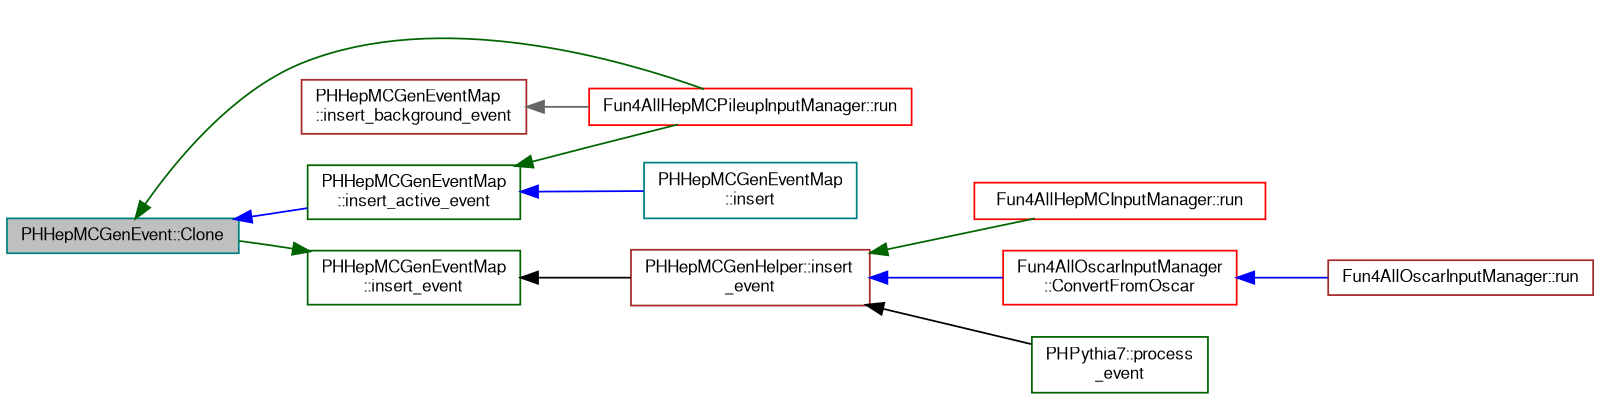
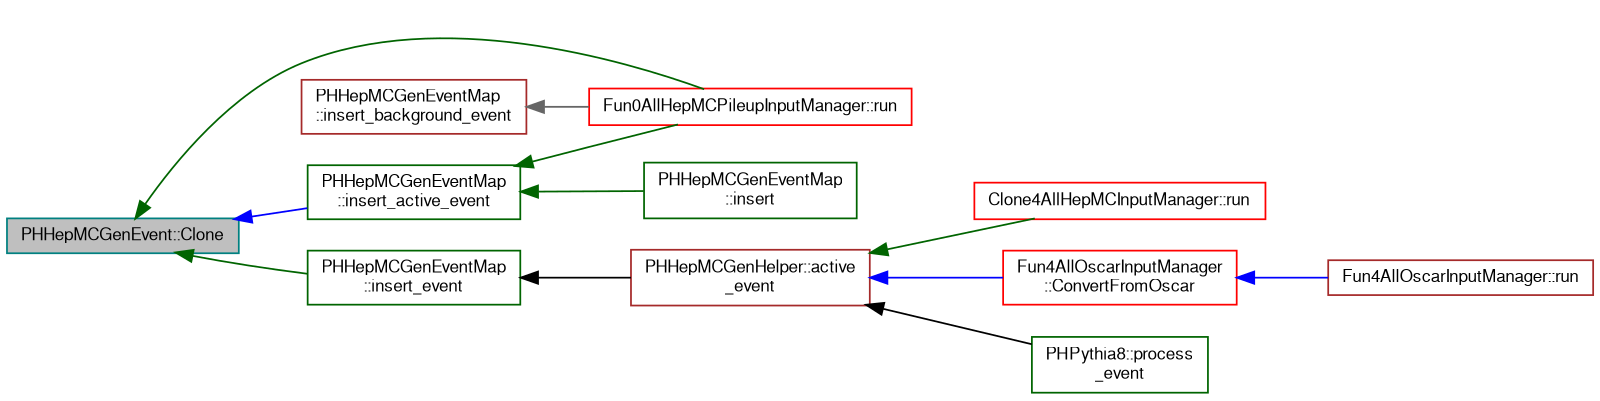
(750, 107) -> (750, 107)
(750, 190) -> (750, 190)
(591, 191) -> (591, 191)
(1120, 201) -> (1120, 201)
(266, 245) -> (250, 266)
(750, 278) -> (750, 278)
(1120, 365) -> (1120, 365)
